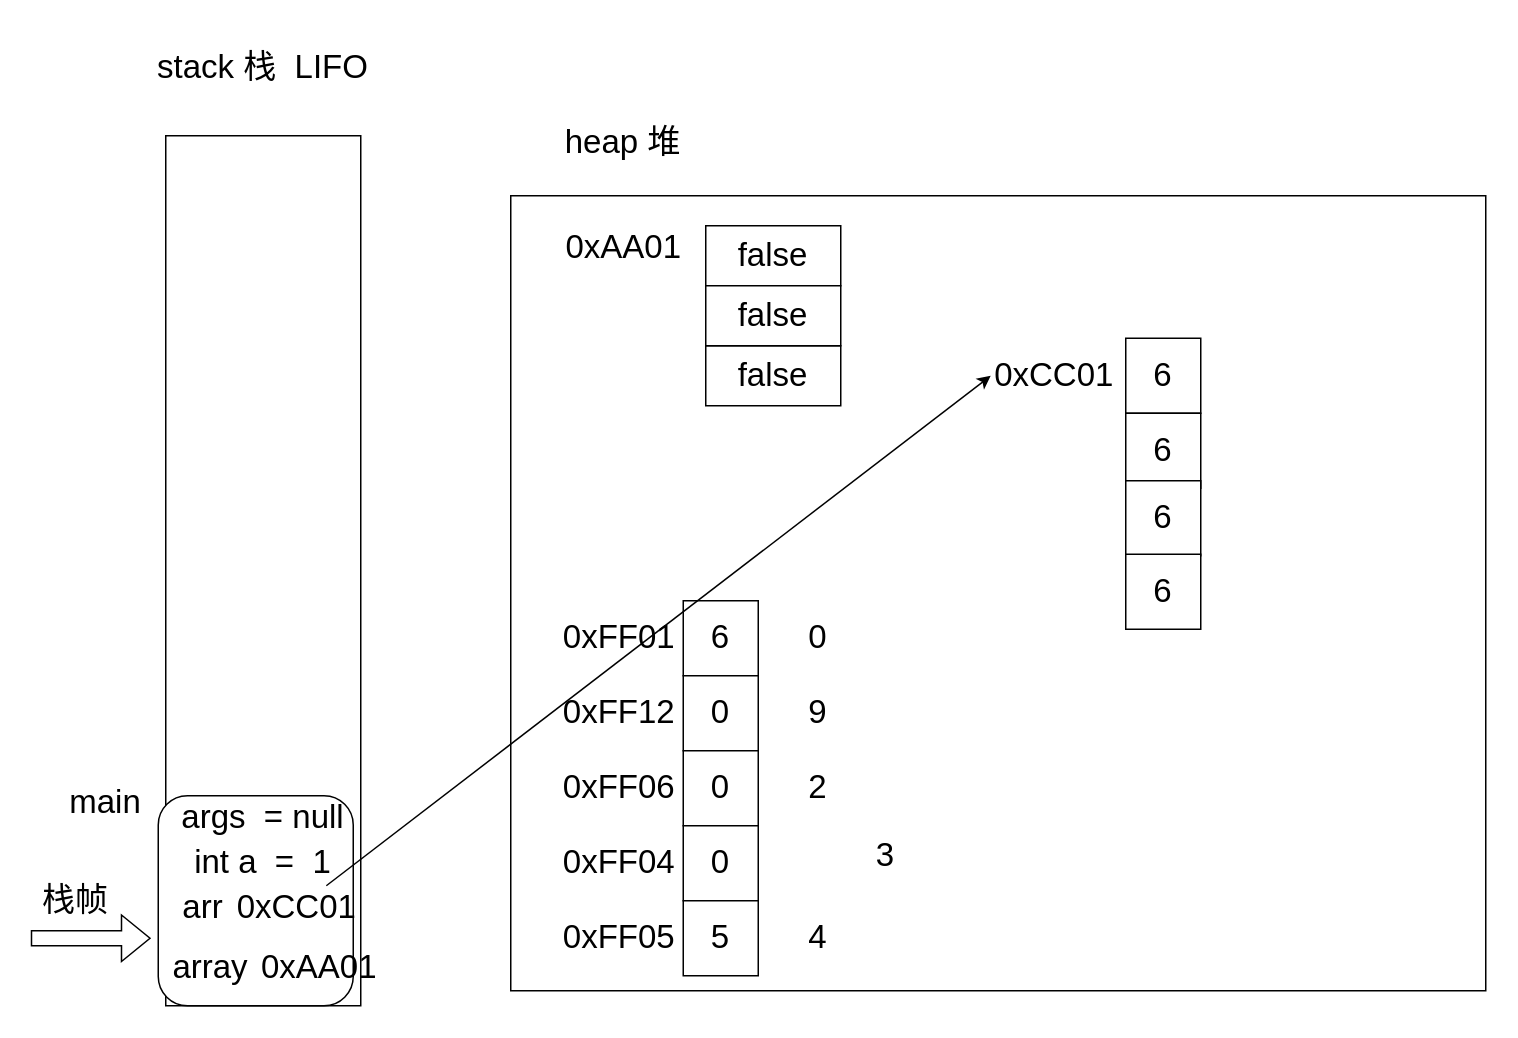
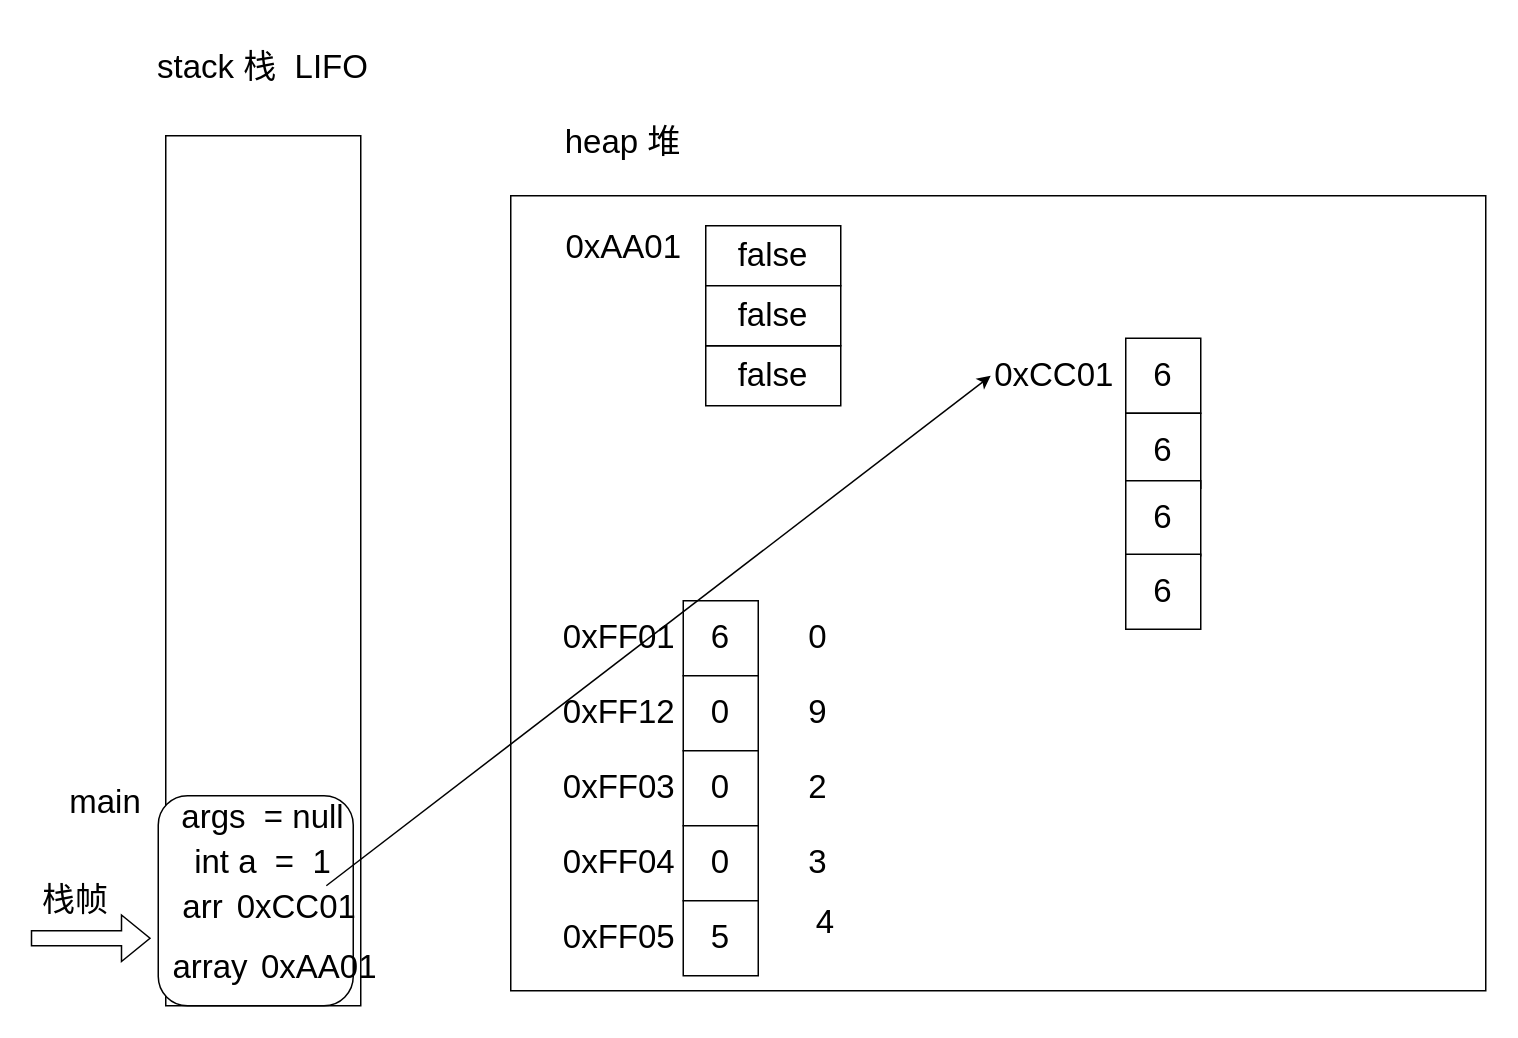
(620, 788) -> (620, 788)
(886, 856) -> (818, 863)
(818, 938) -> (826, 923)
